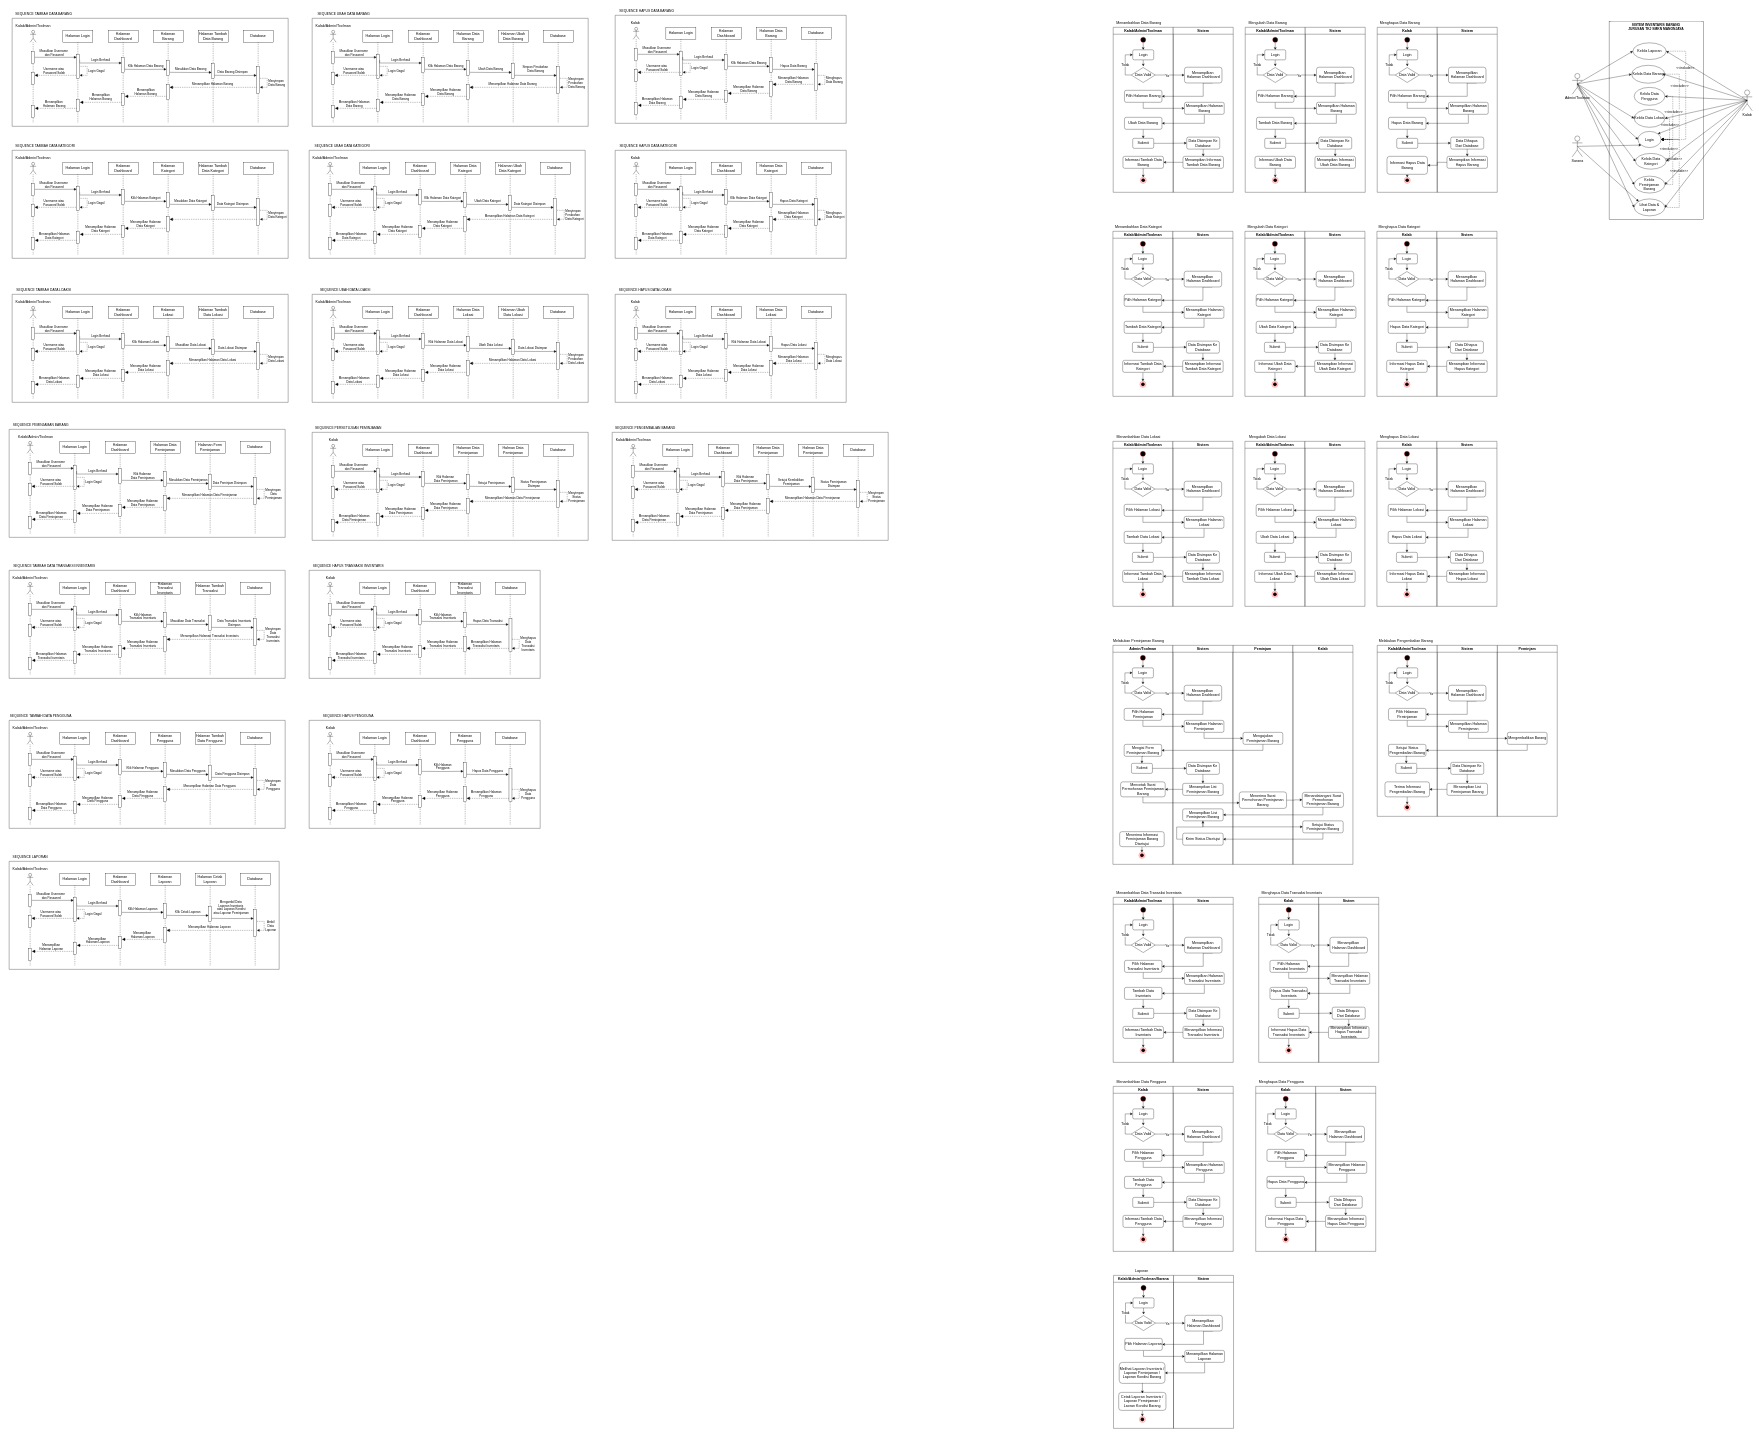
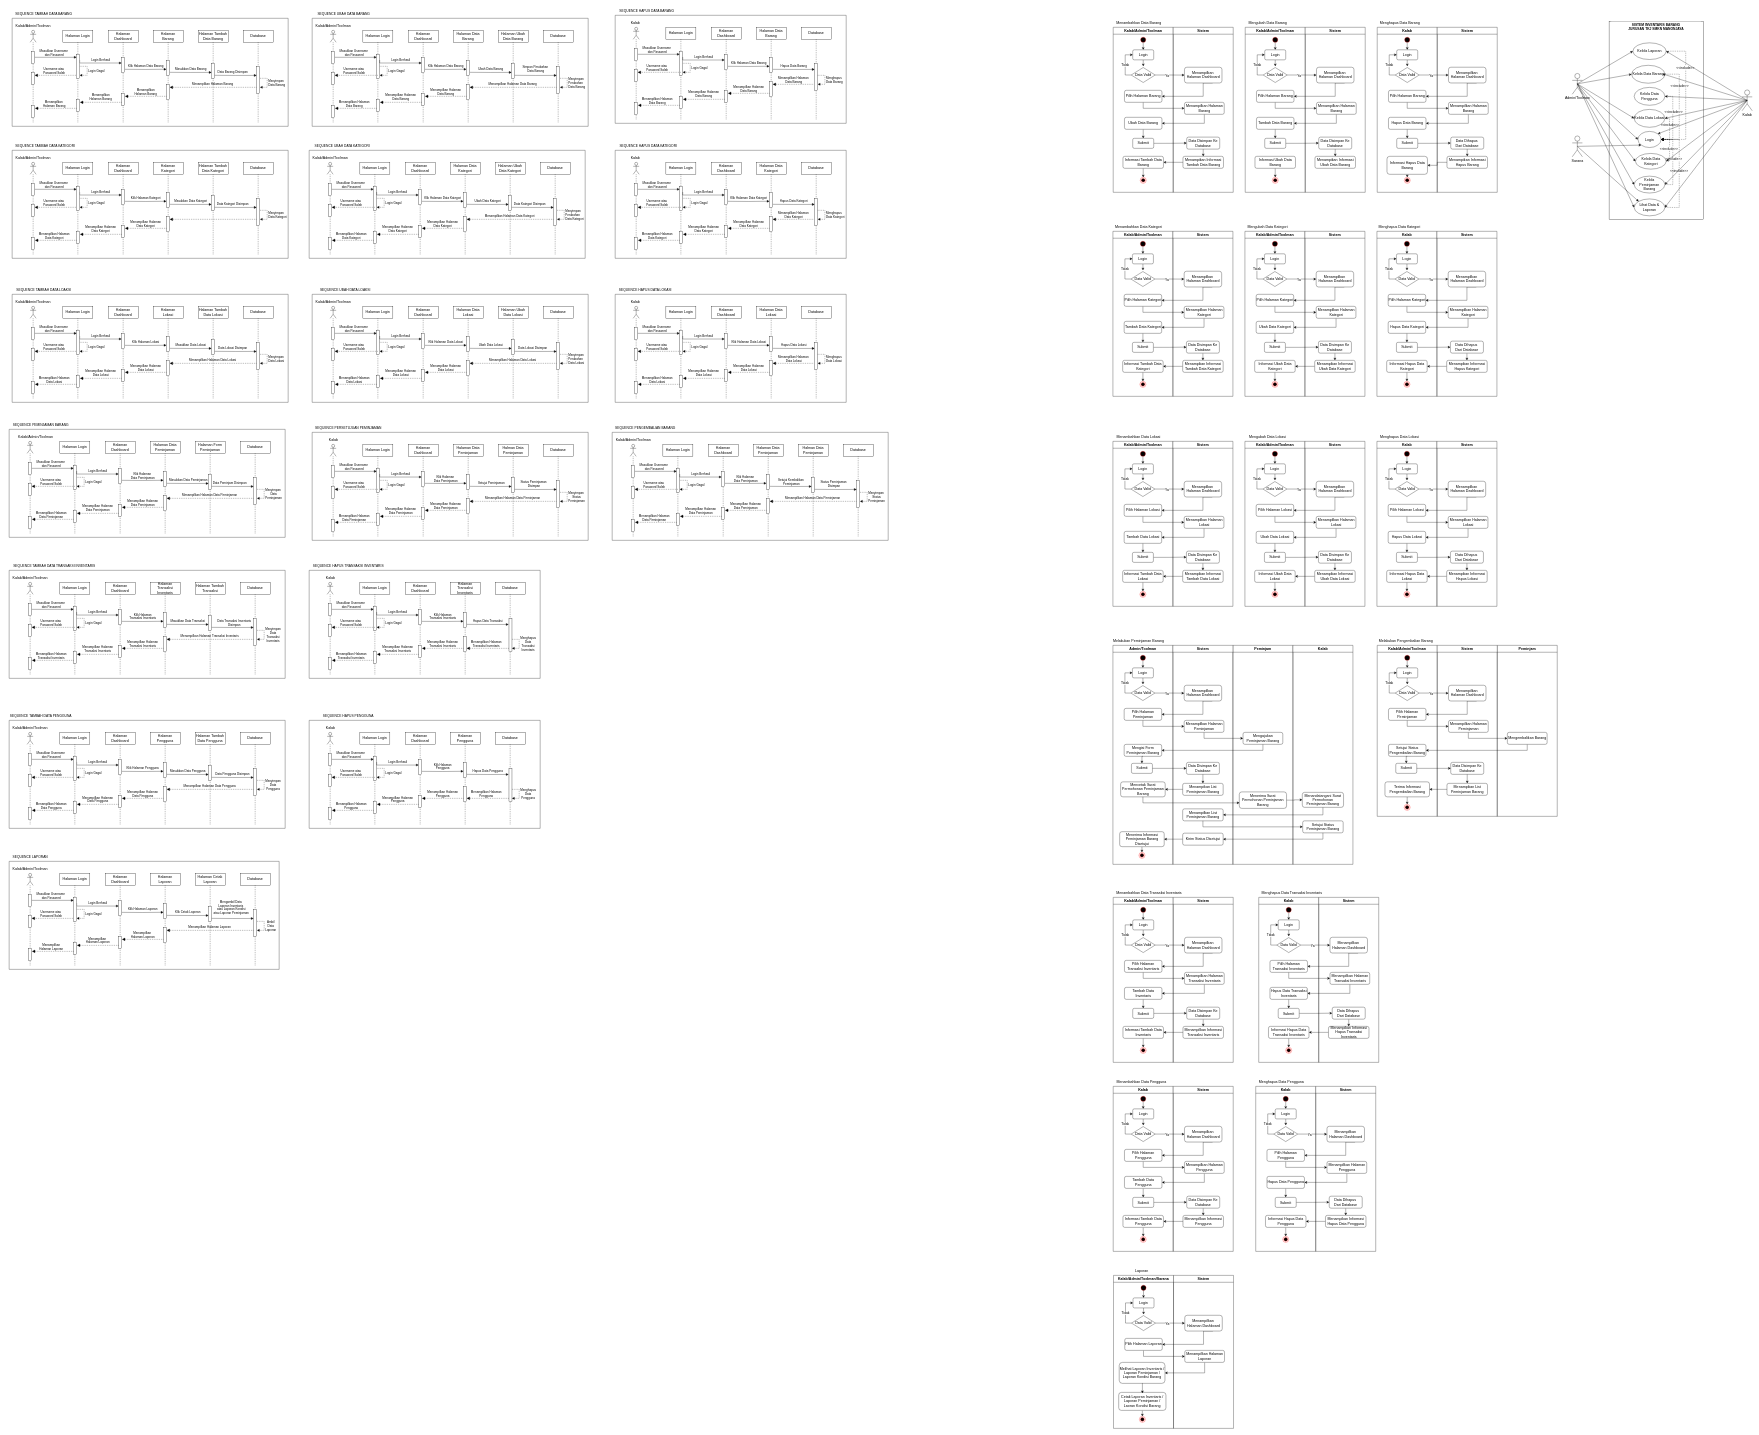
(1182, 827) -> (1167, 839)
